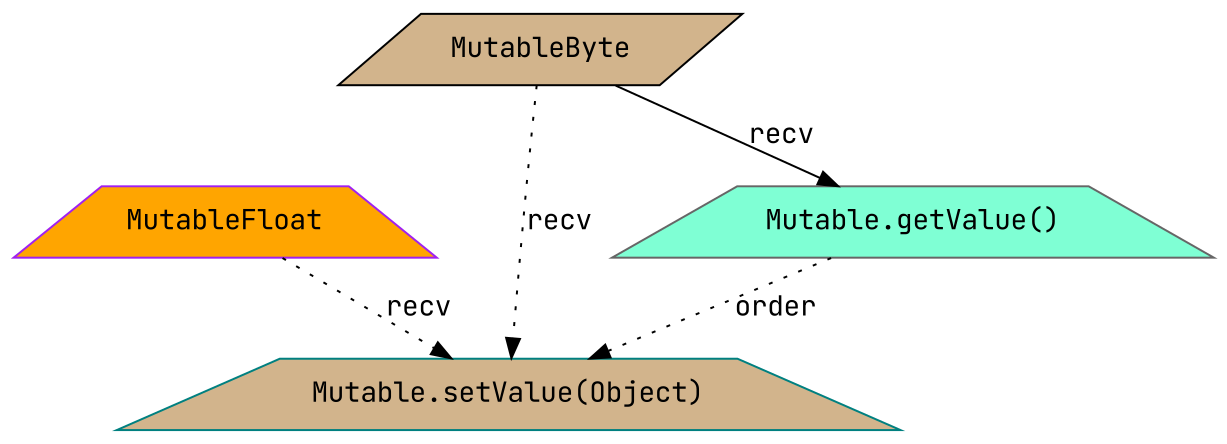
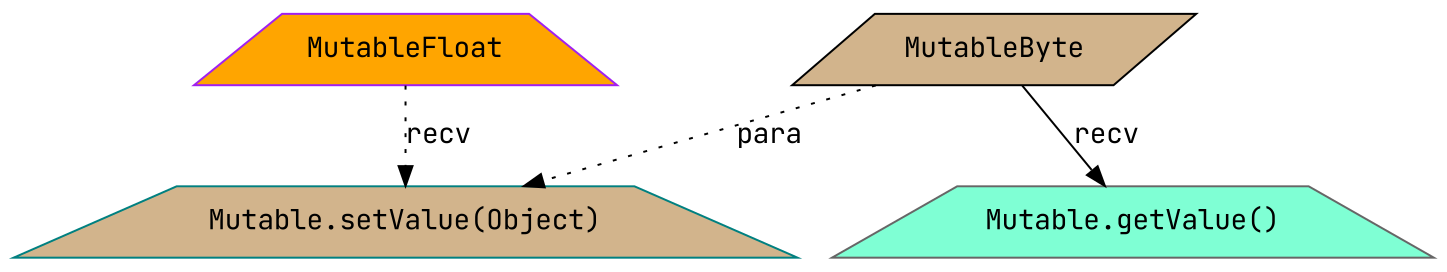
(560, 222) -> (770, 136)
(720, 304) -> none
